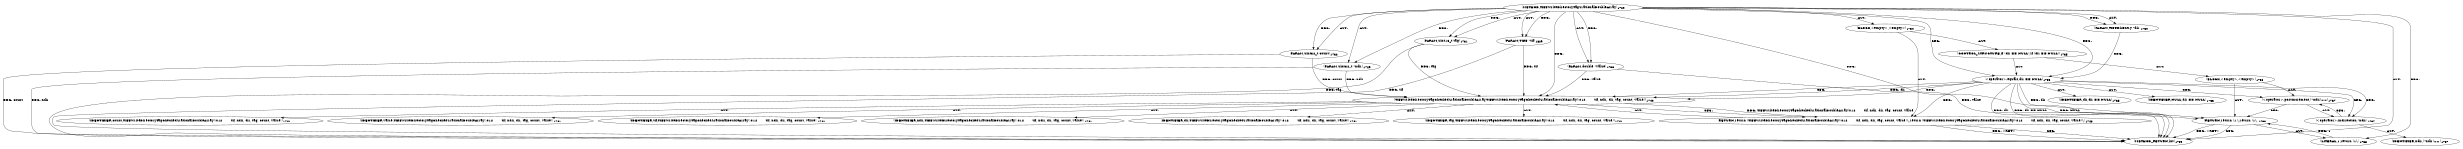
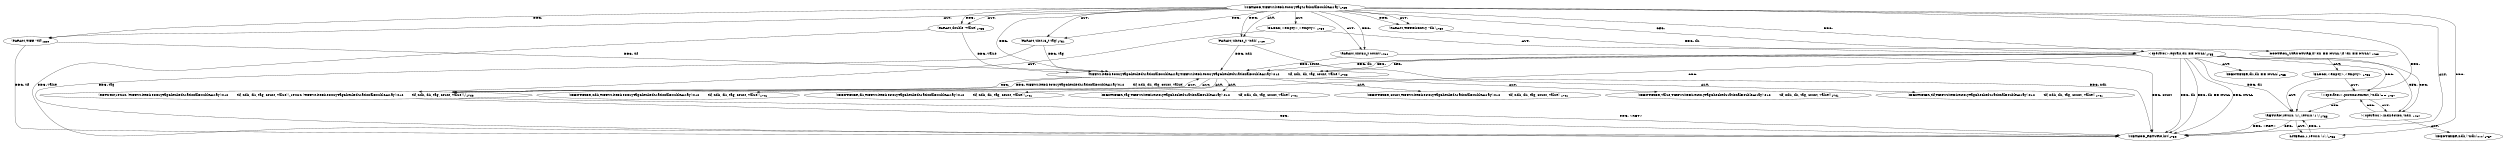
(2119, 54) -> (1693, 41)
(2015, 66) -> none
(2181, 100) -> none
